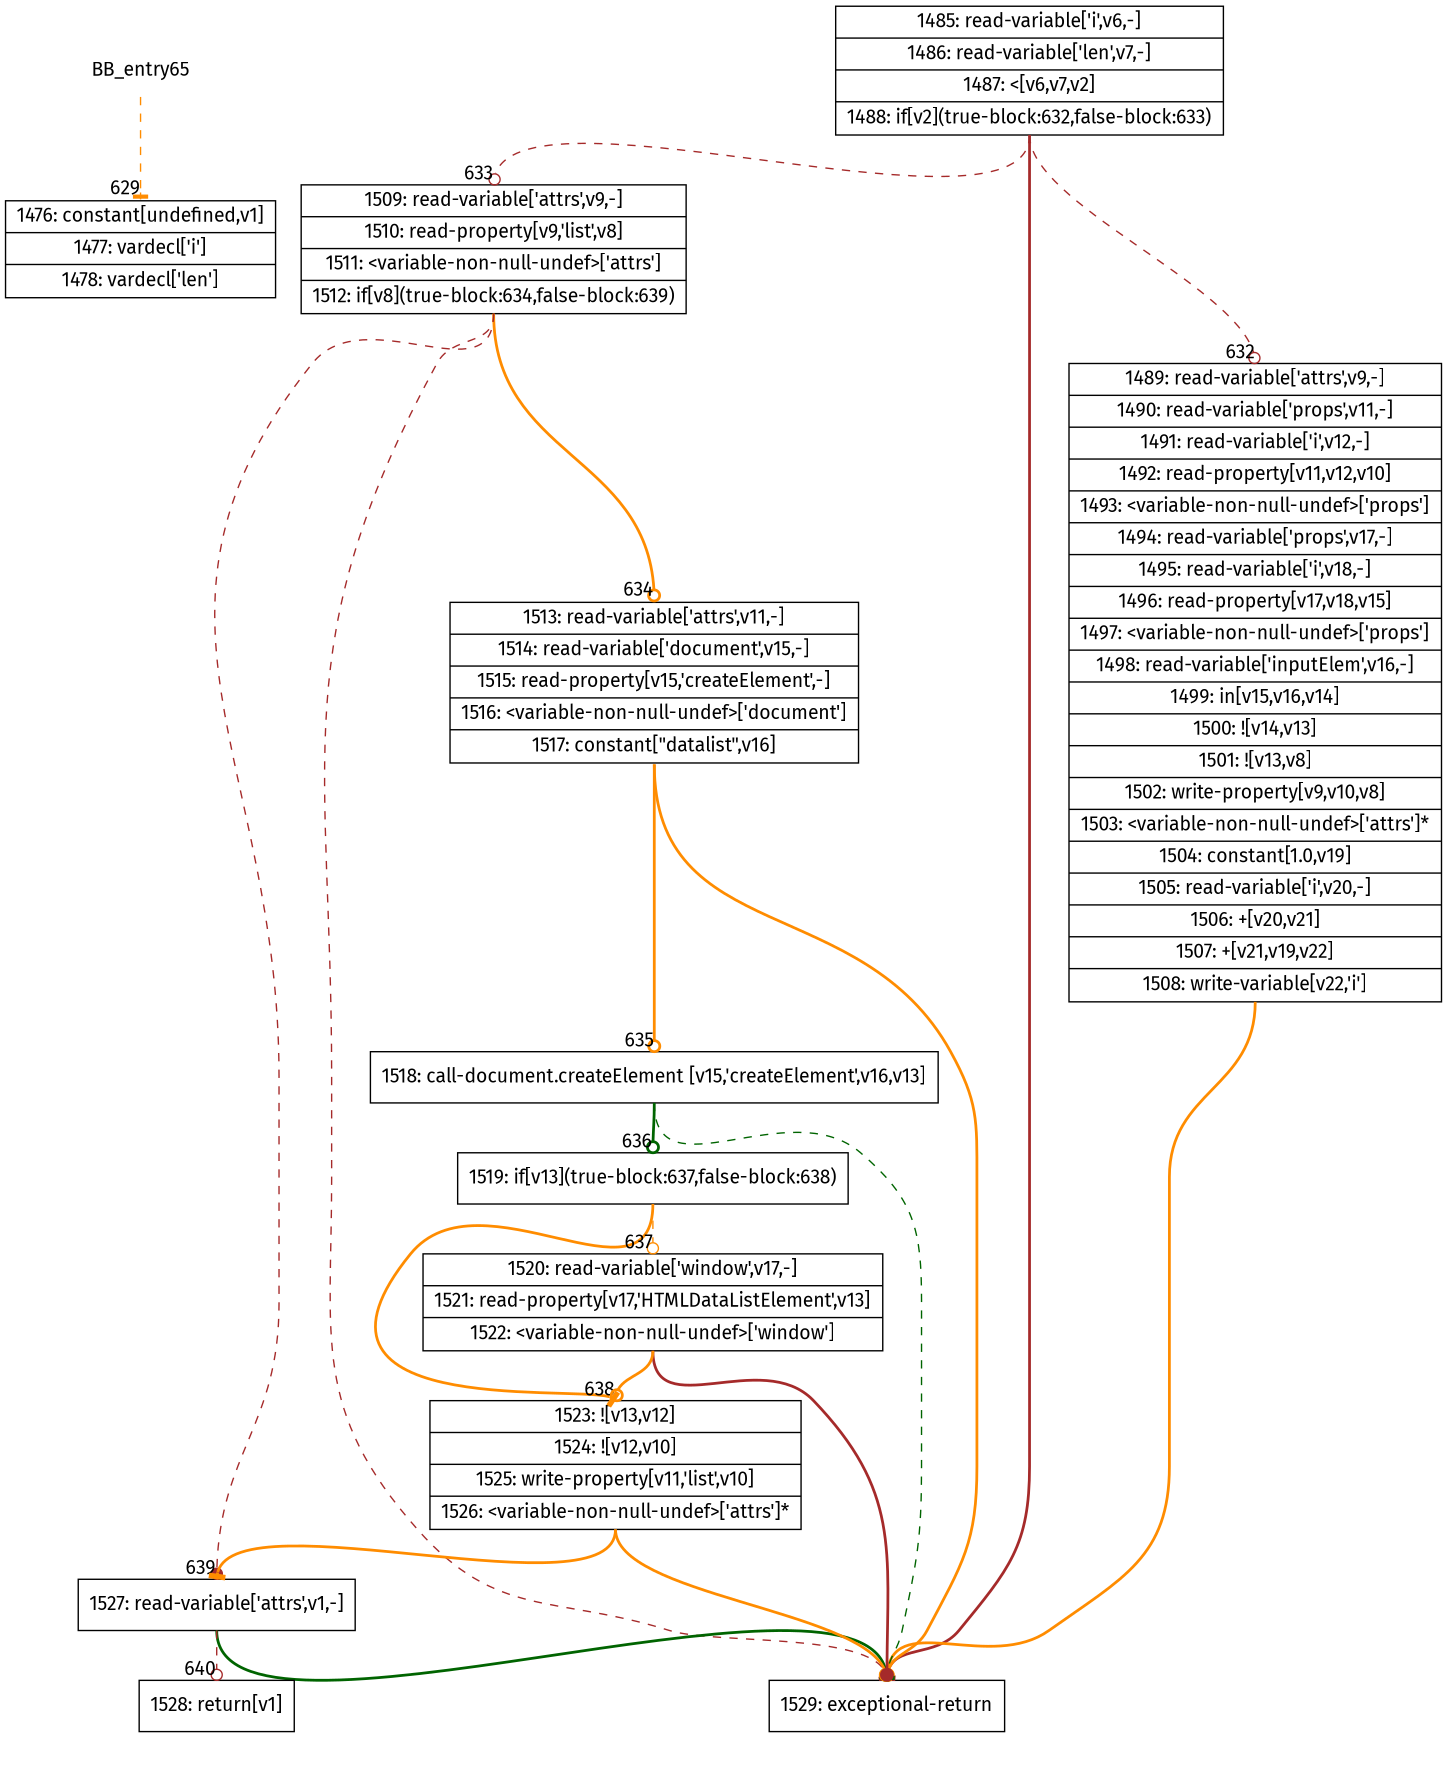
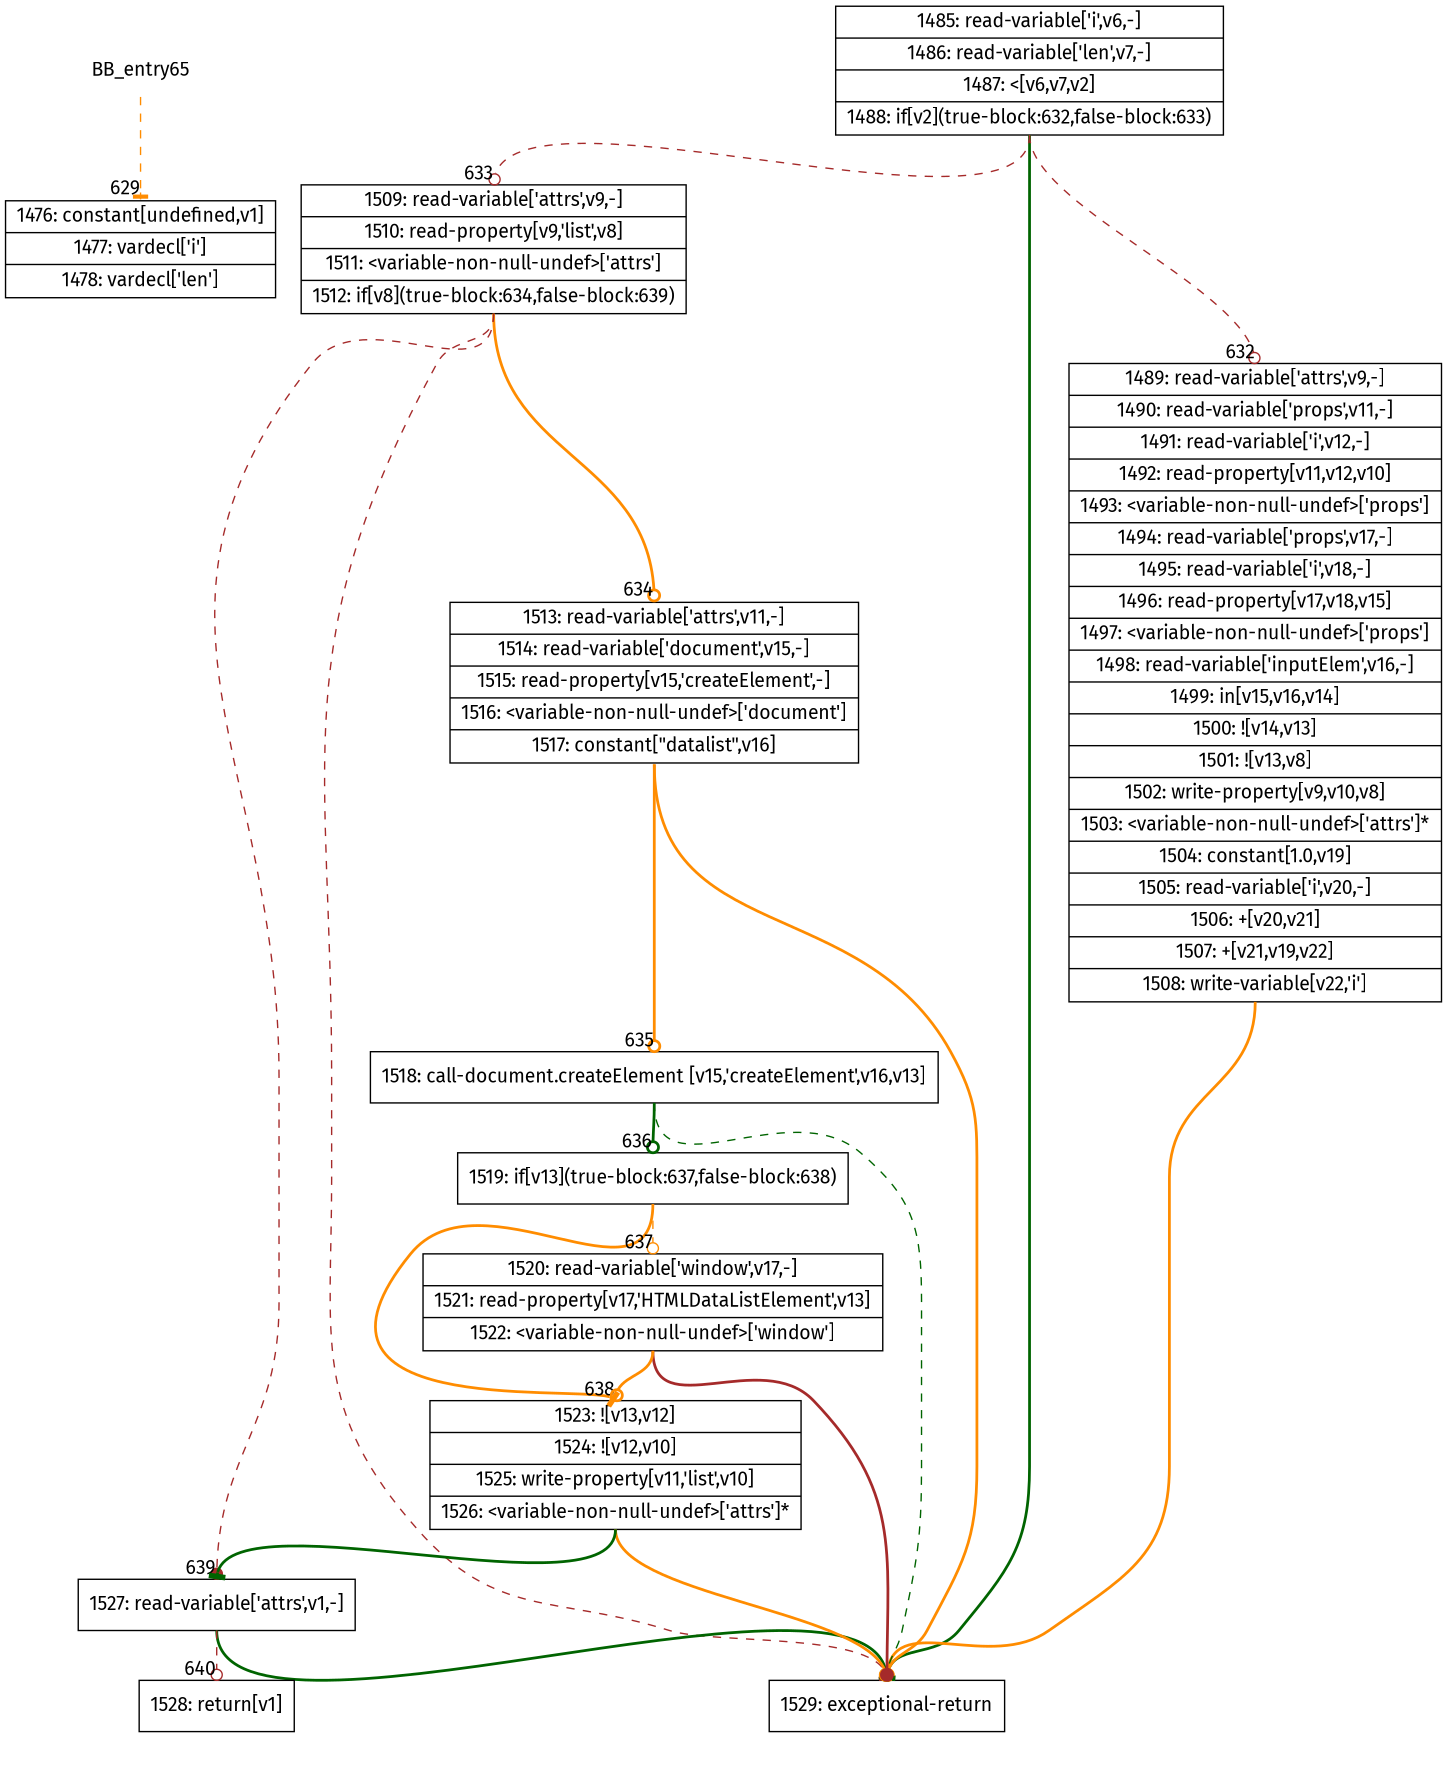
(1030, 936) -> (1030, 936)
(420, 1555) -> (420, 1555)
